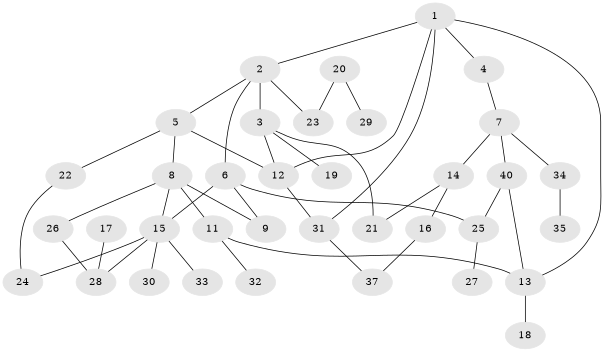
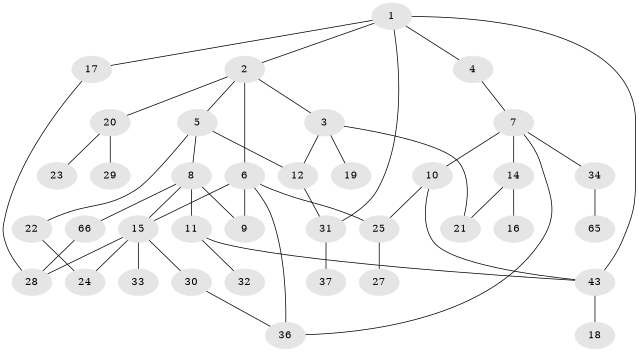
(287, 96) -> (177, 96)
(395, 133) -> (242, 43)
(507, 176) -> (432, 176)
(53, 229) -> (85, 229)
(560, 229) -> (595, 229)
(394, 260) -> none
(525, 282) -> (595, 282)
none -> (285, 335)
